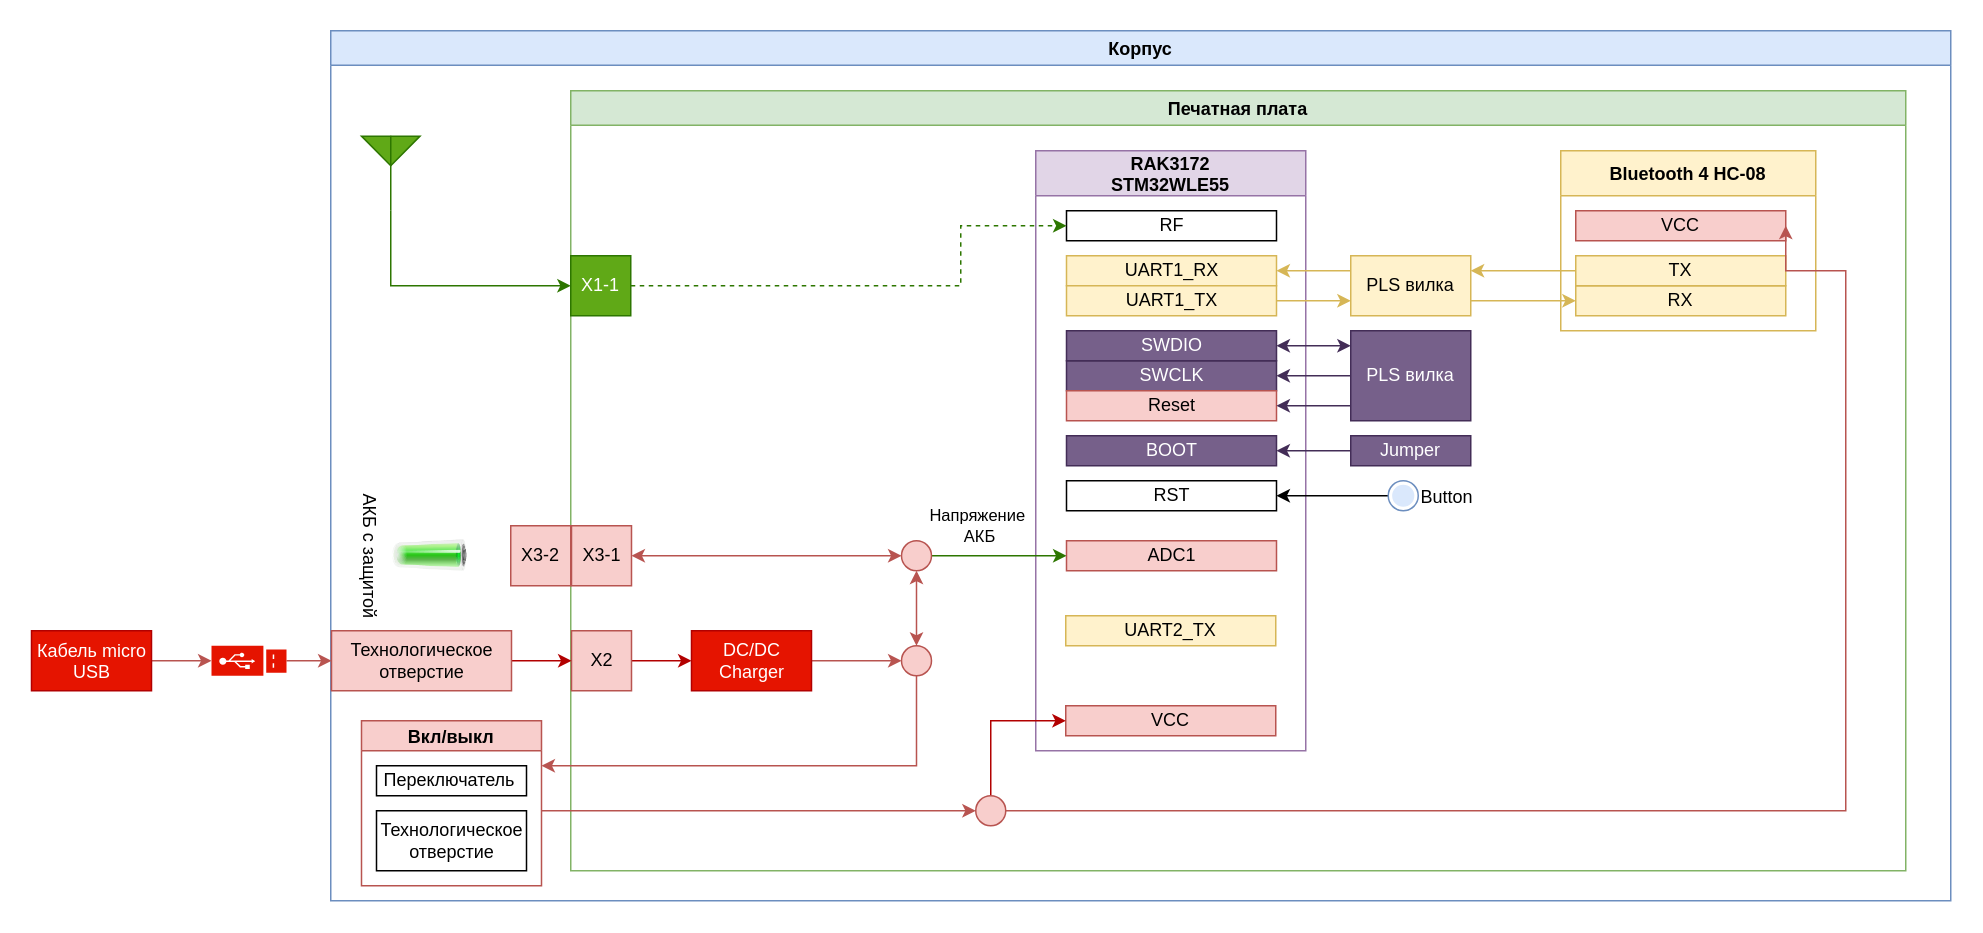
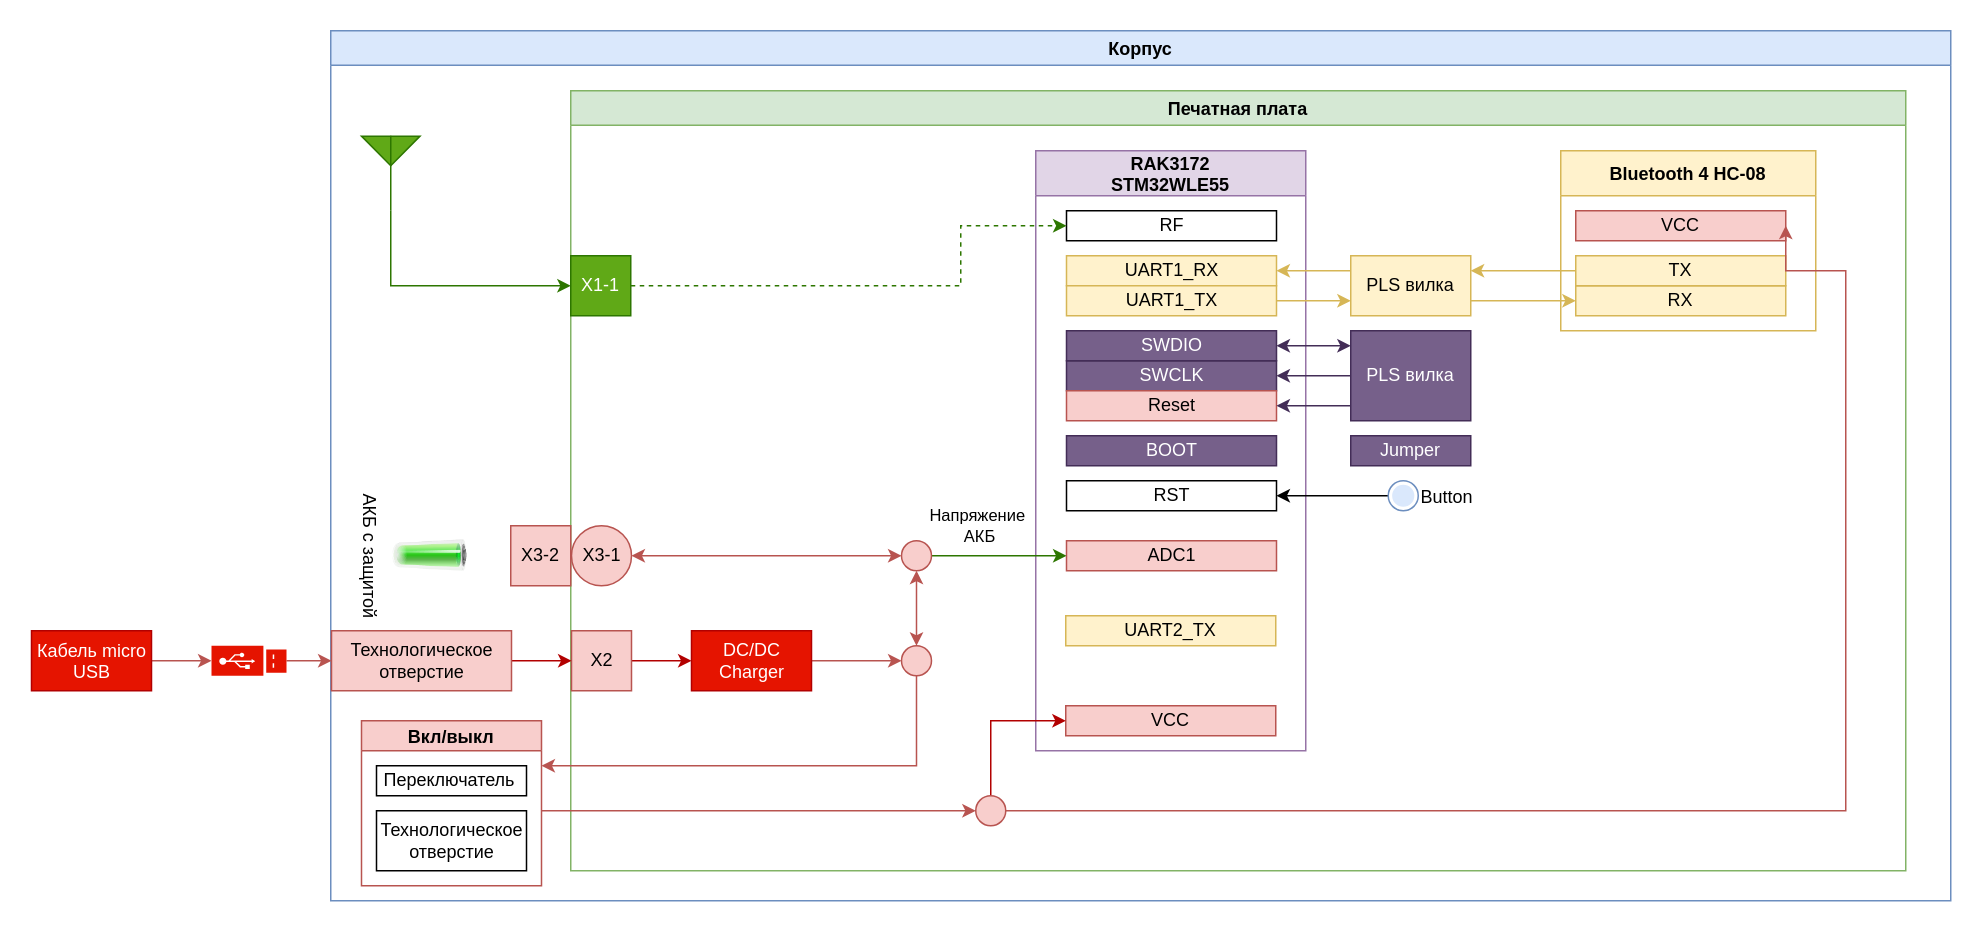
(1318, 451) -> none
(602, 556) -> (602, 556)
